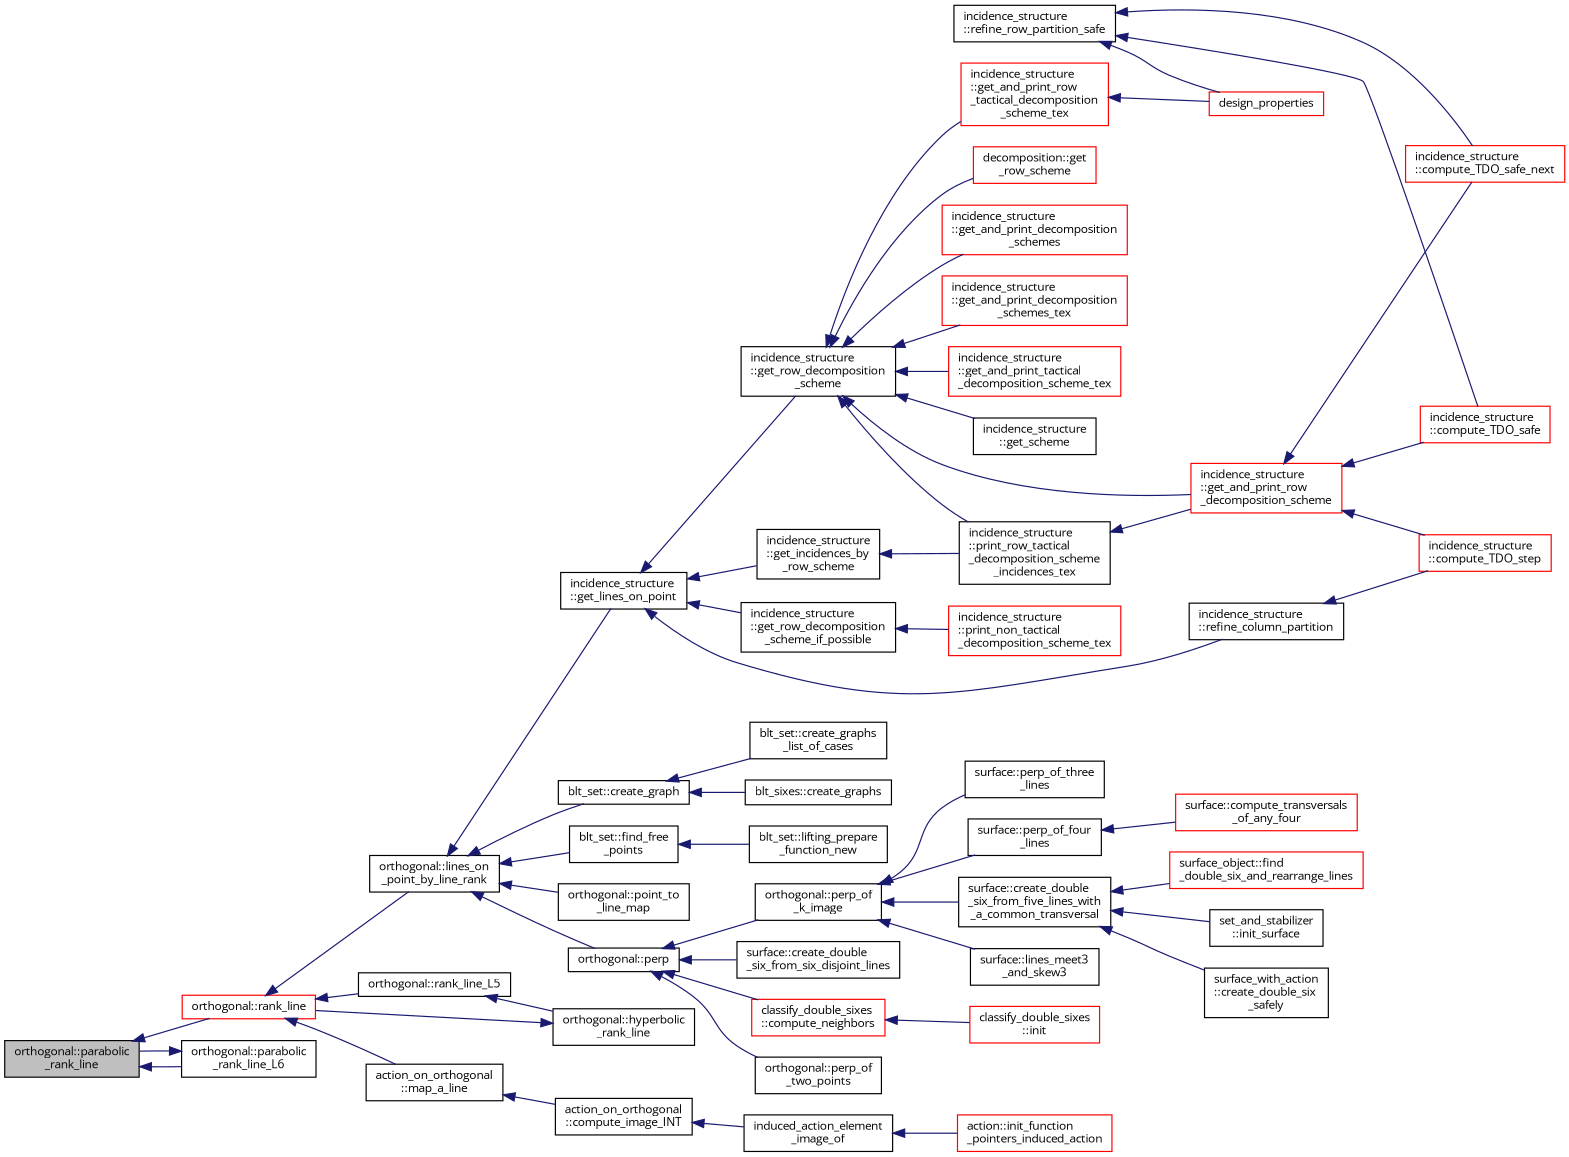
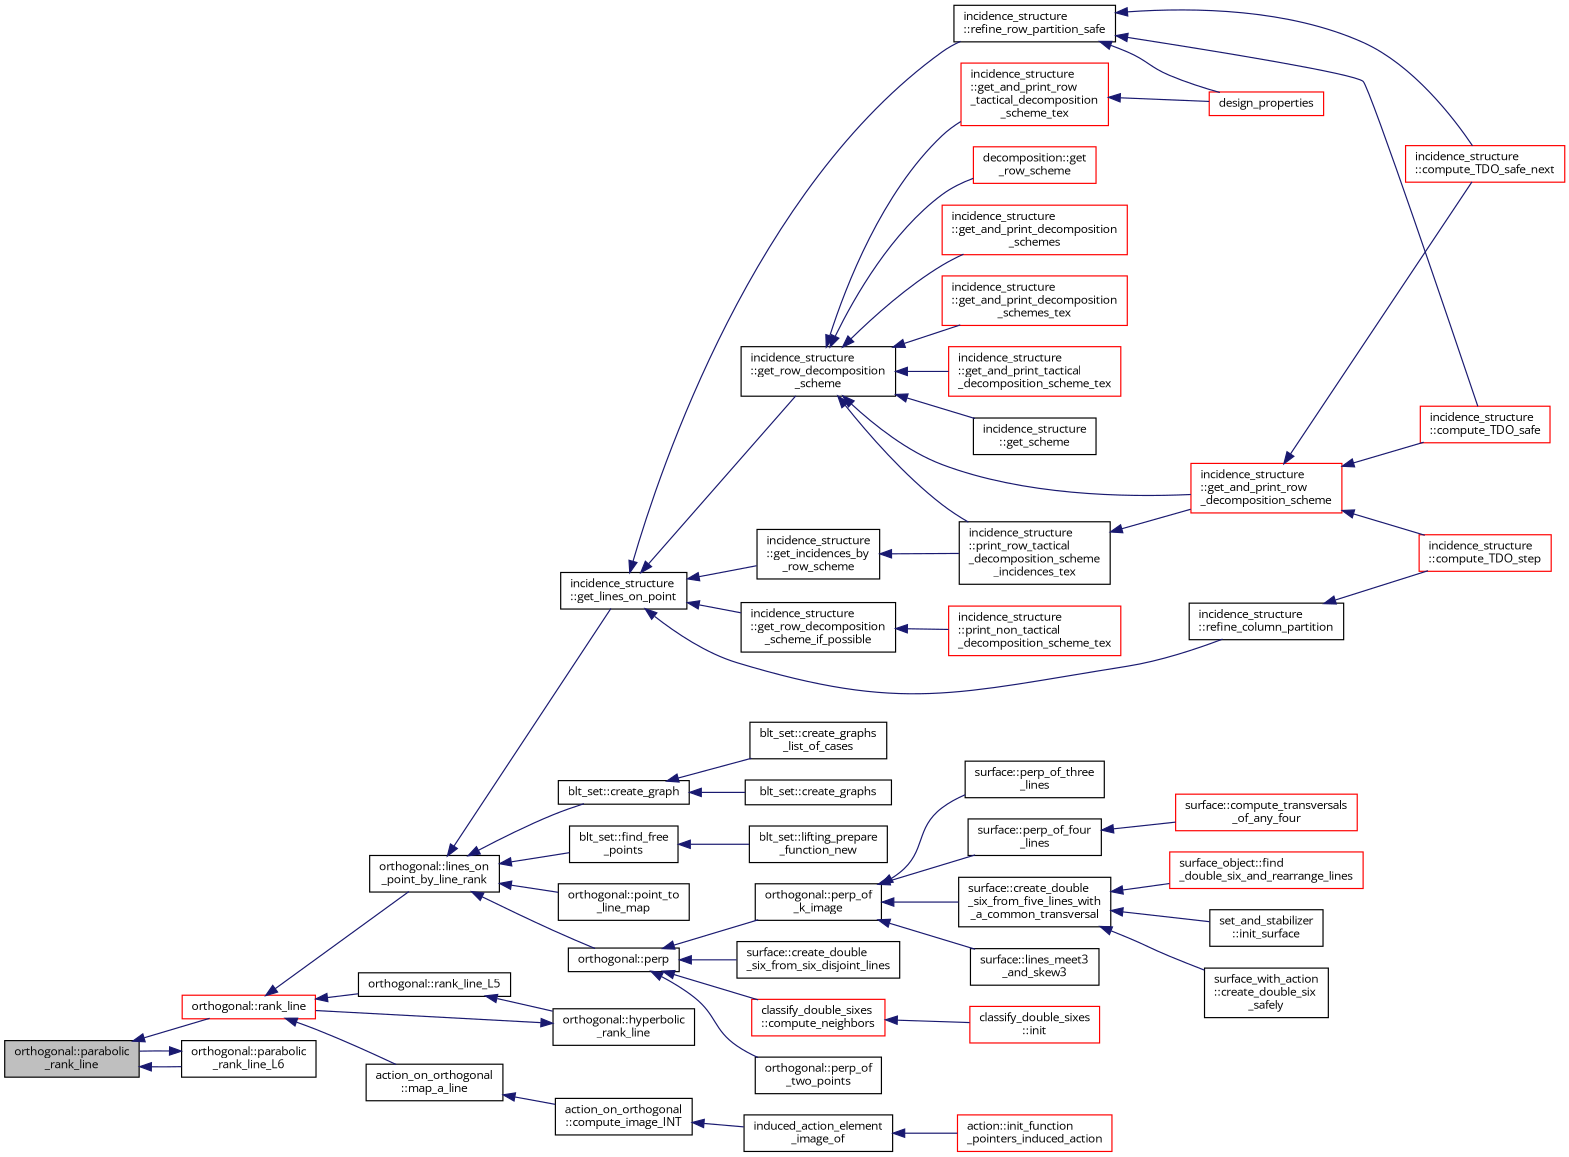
none -> (755, 273)
(818, 792) -> (818, 792)
